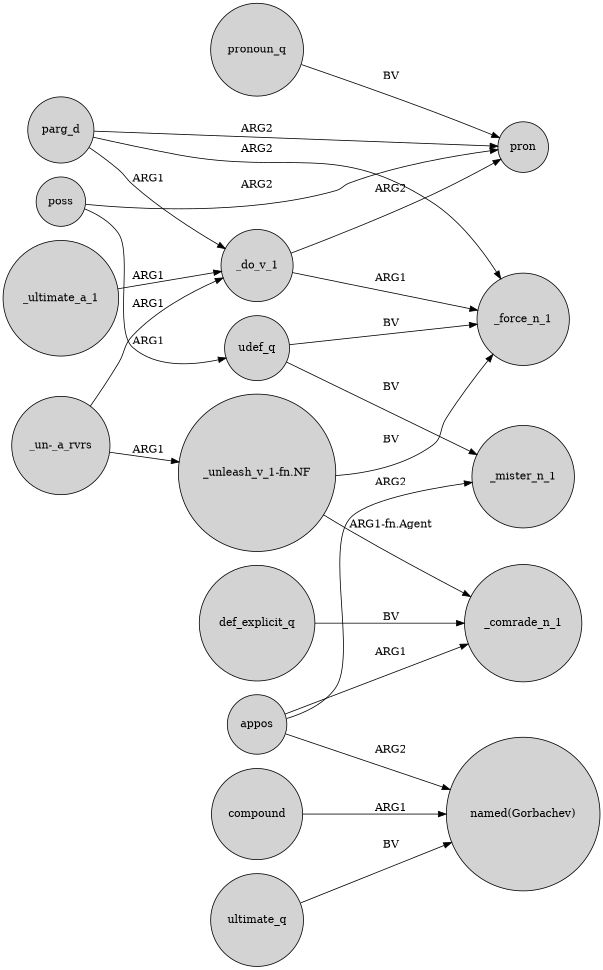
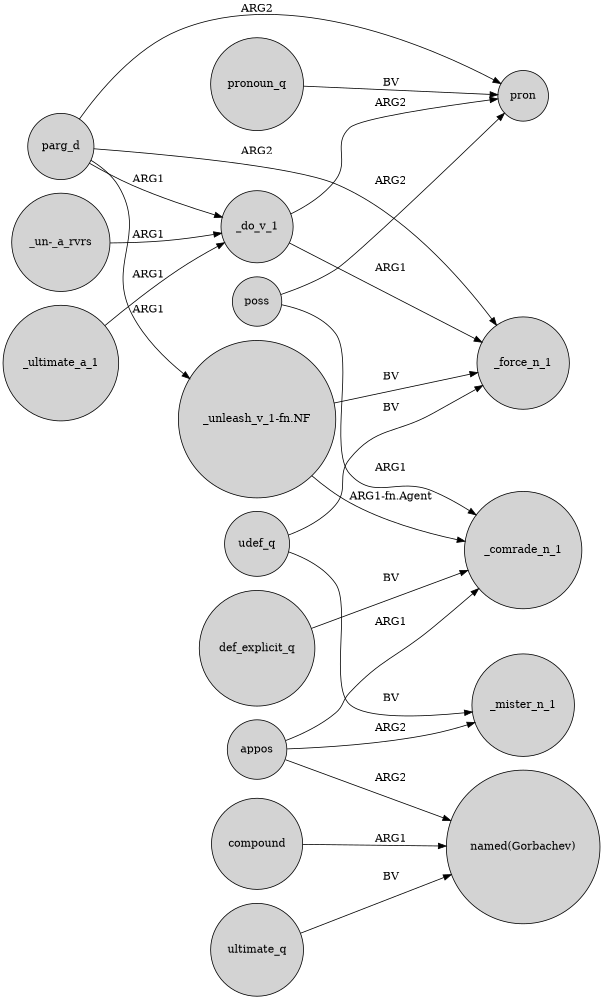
(124, 315) -> (341, 437)
(141, 457) -> (124, 270)
